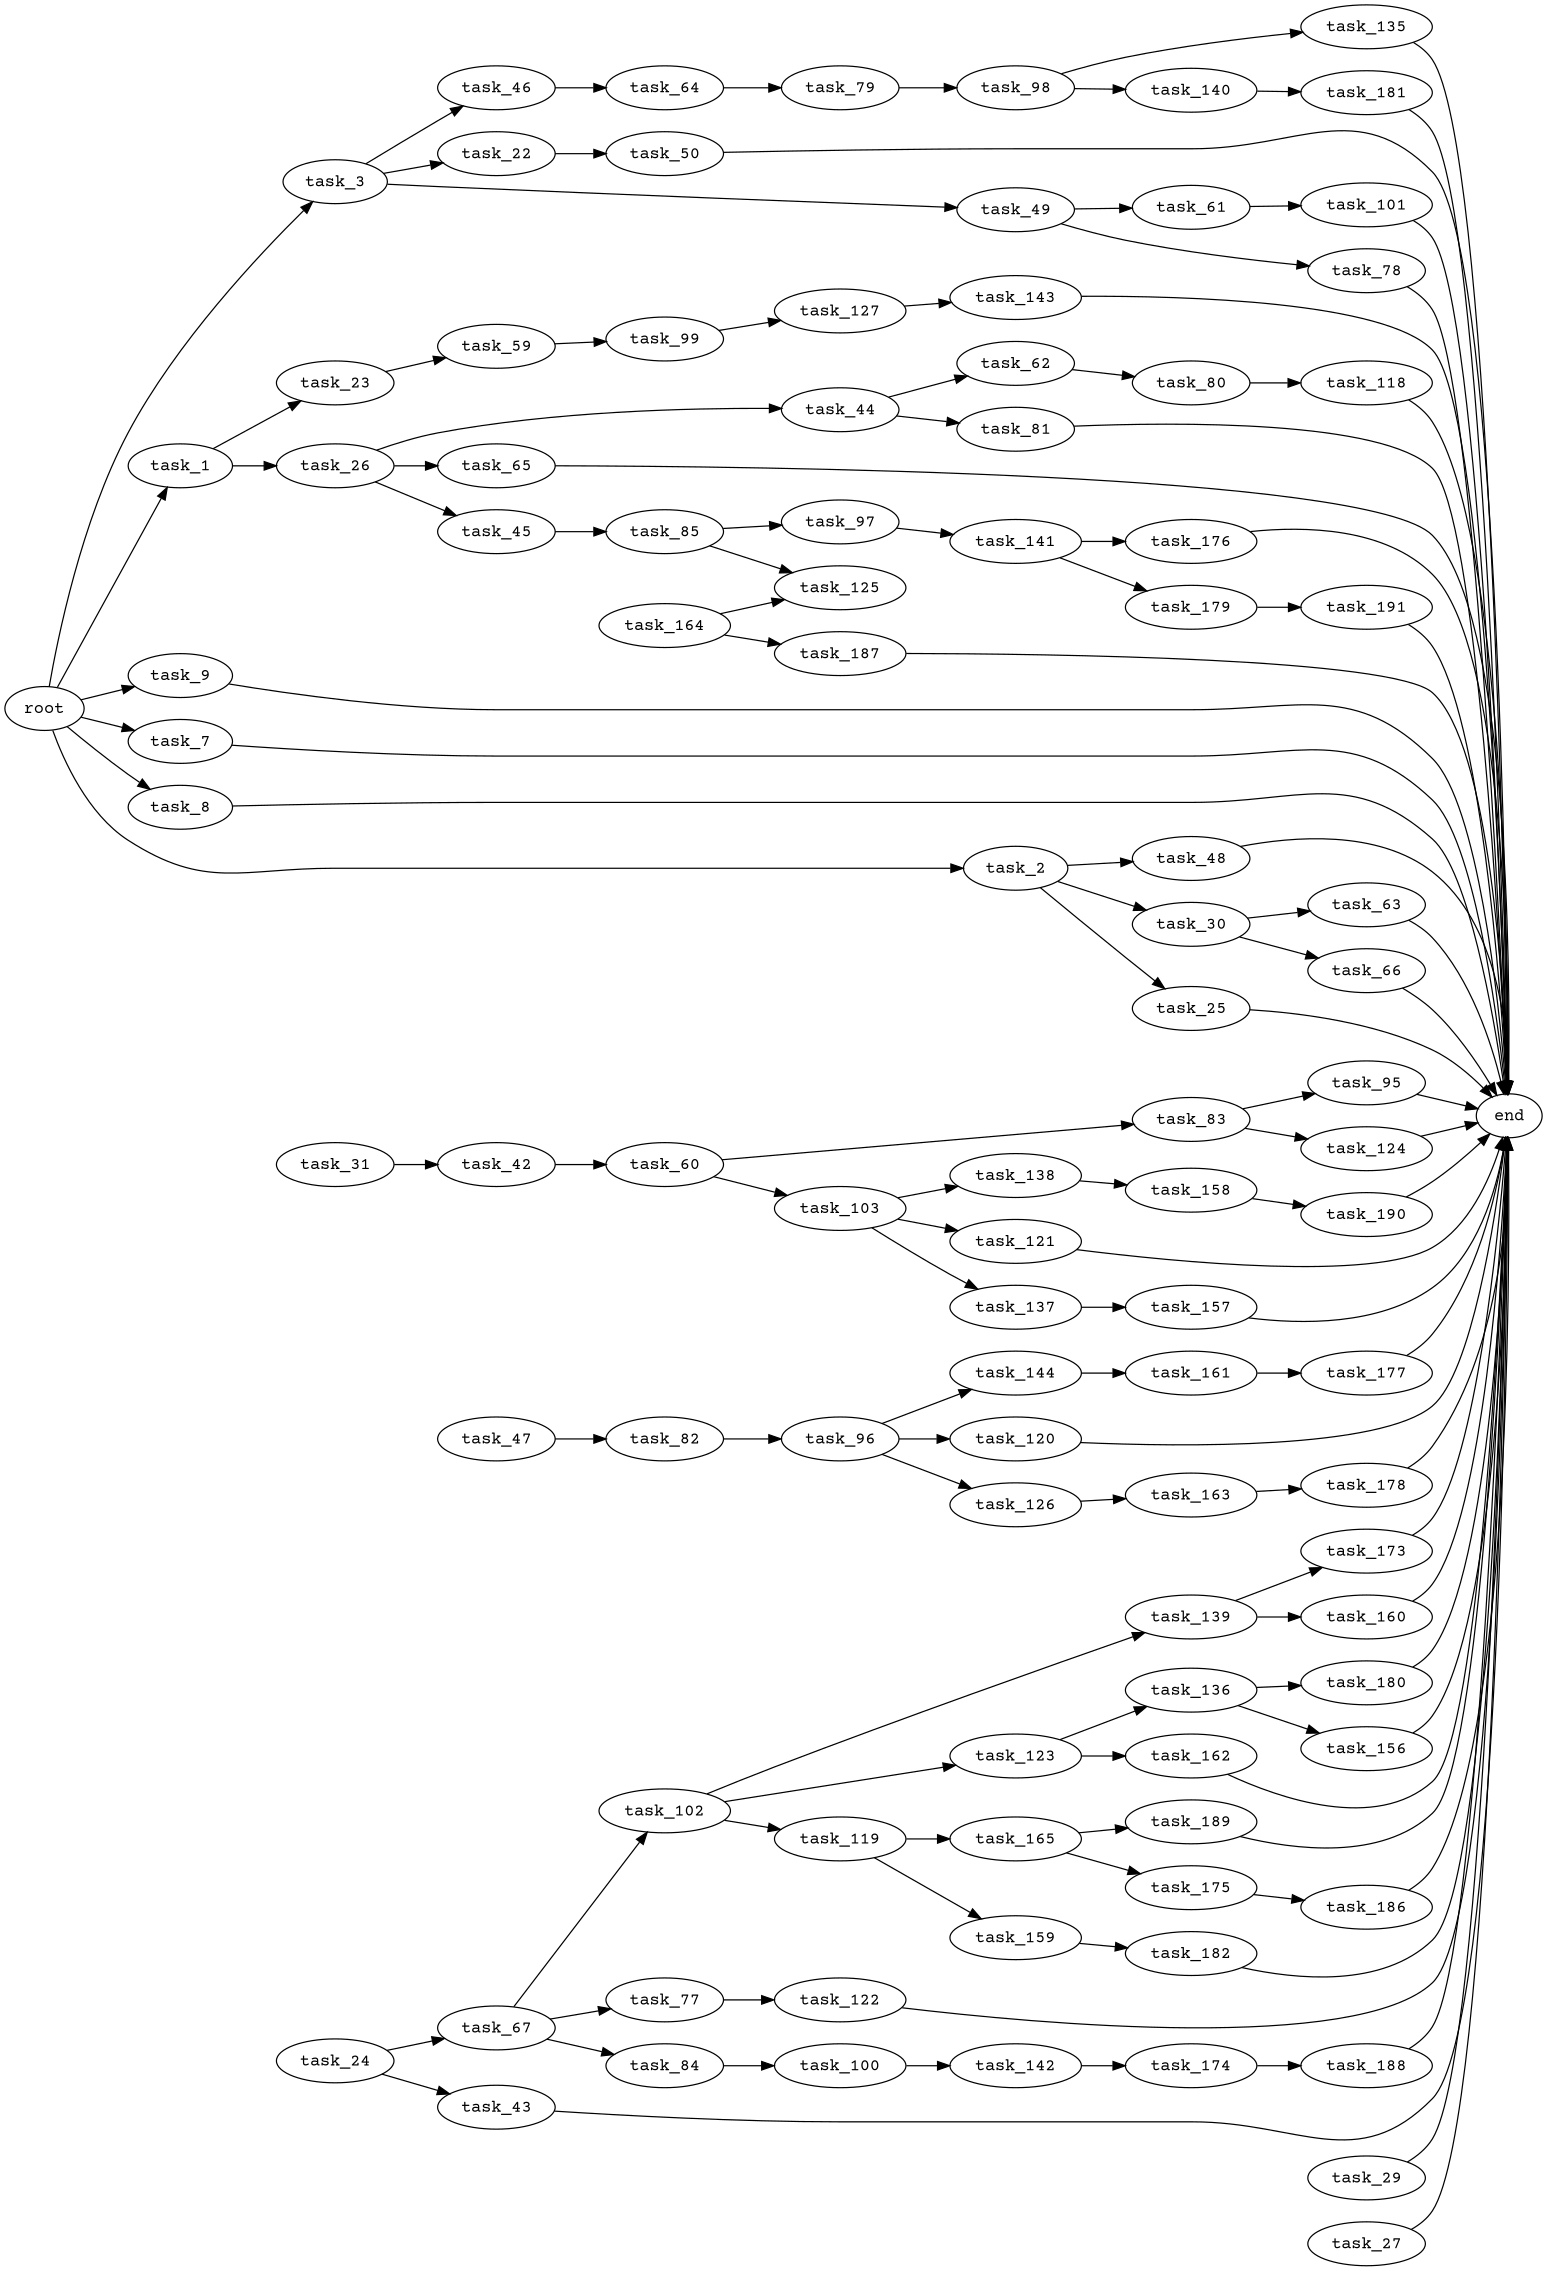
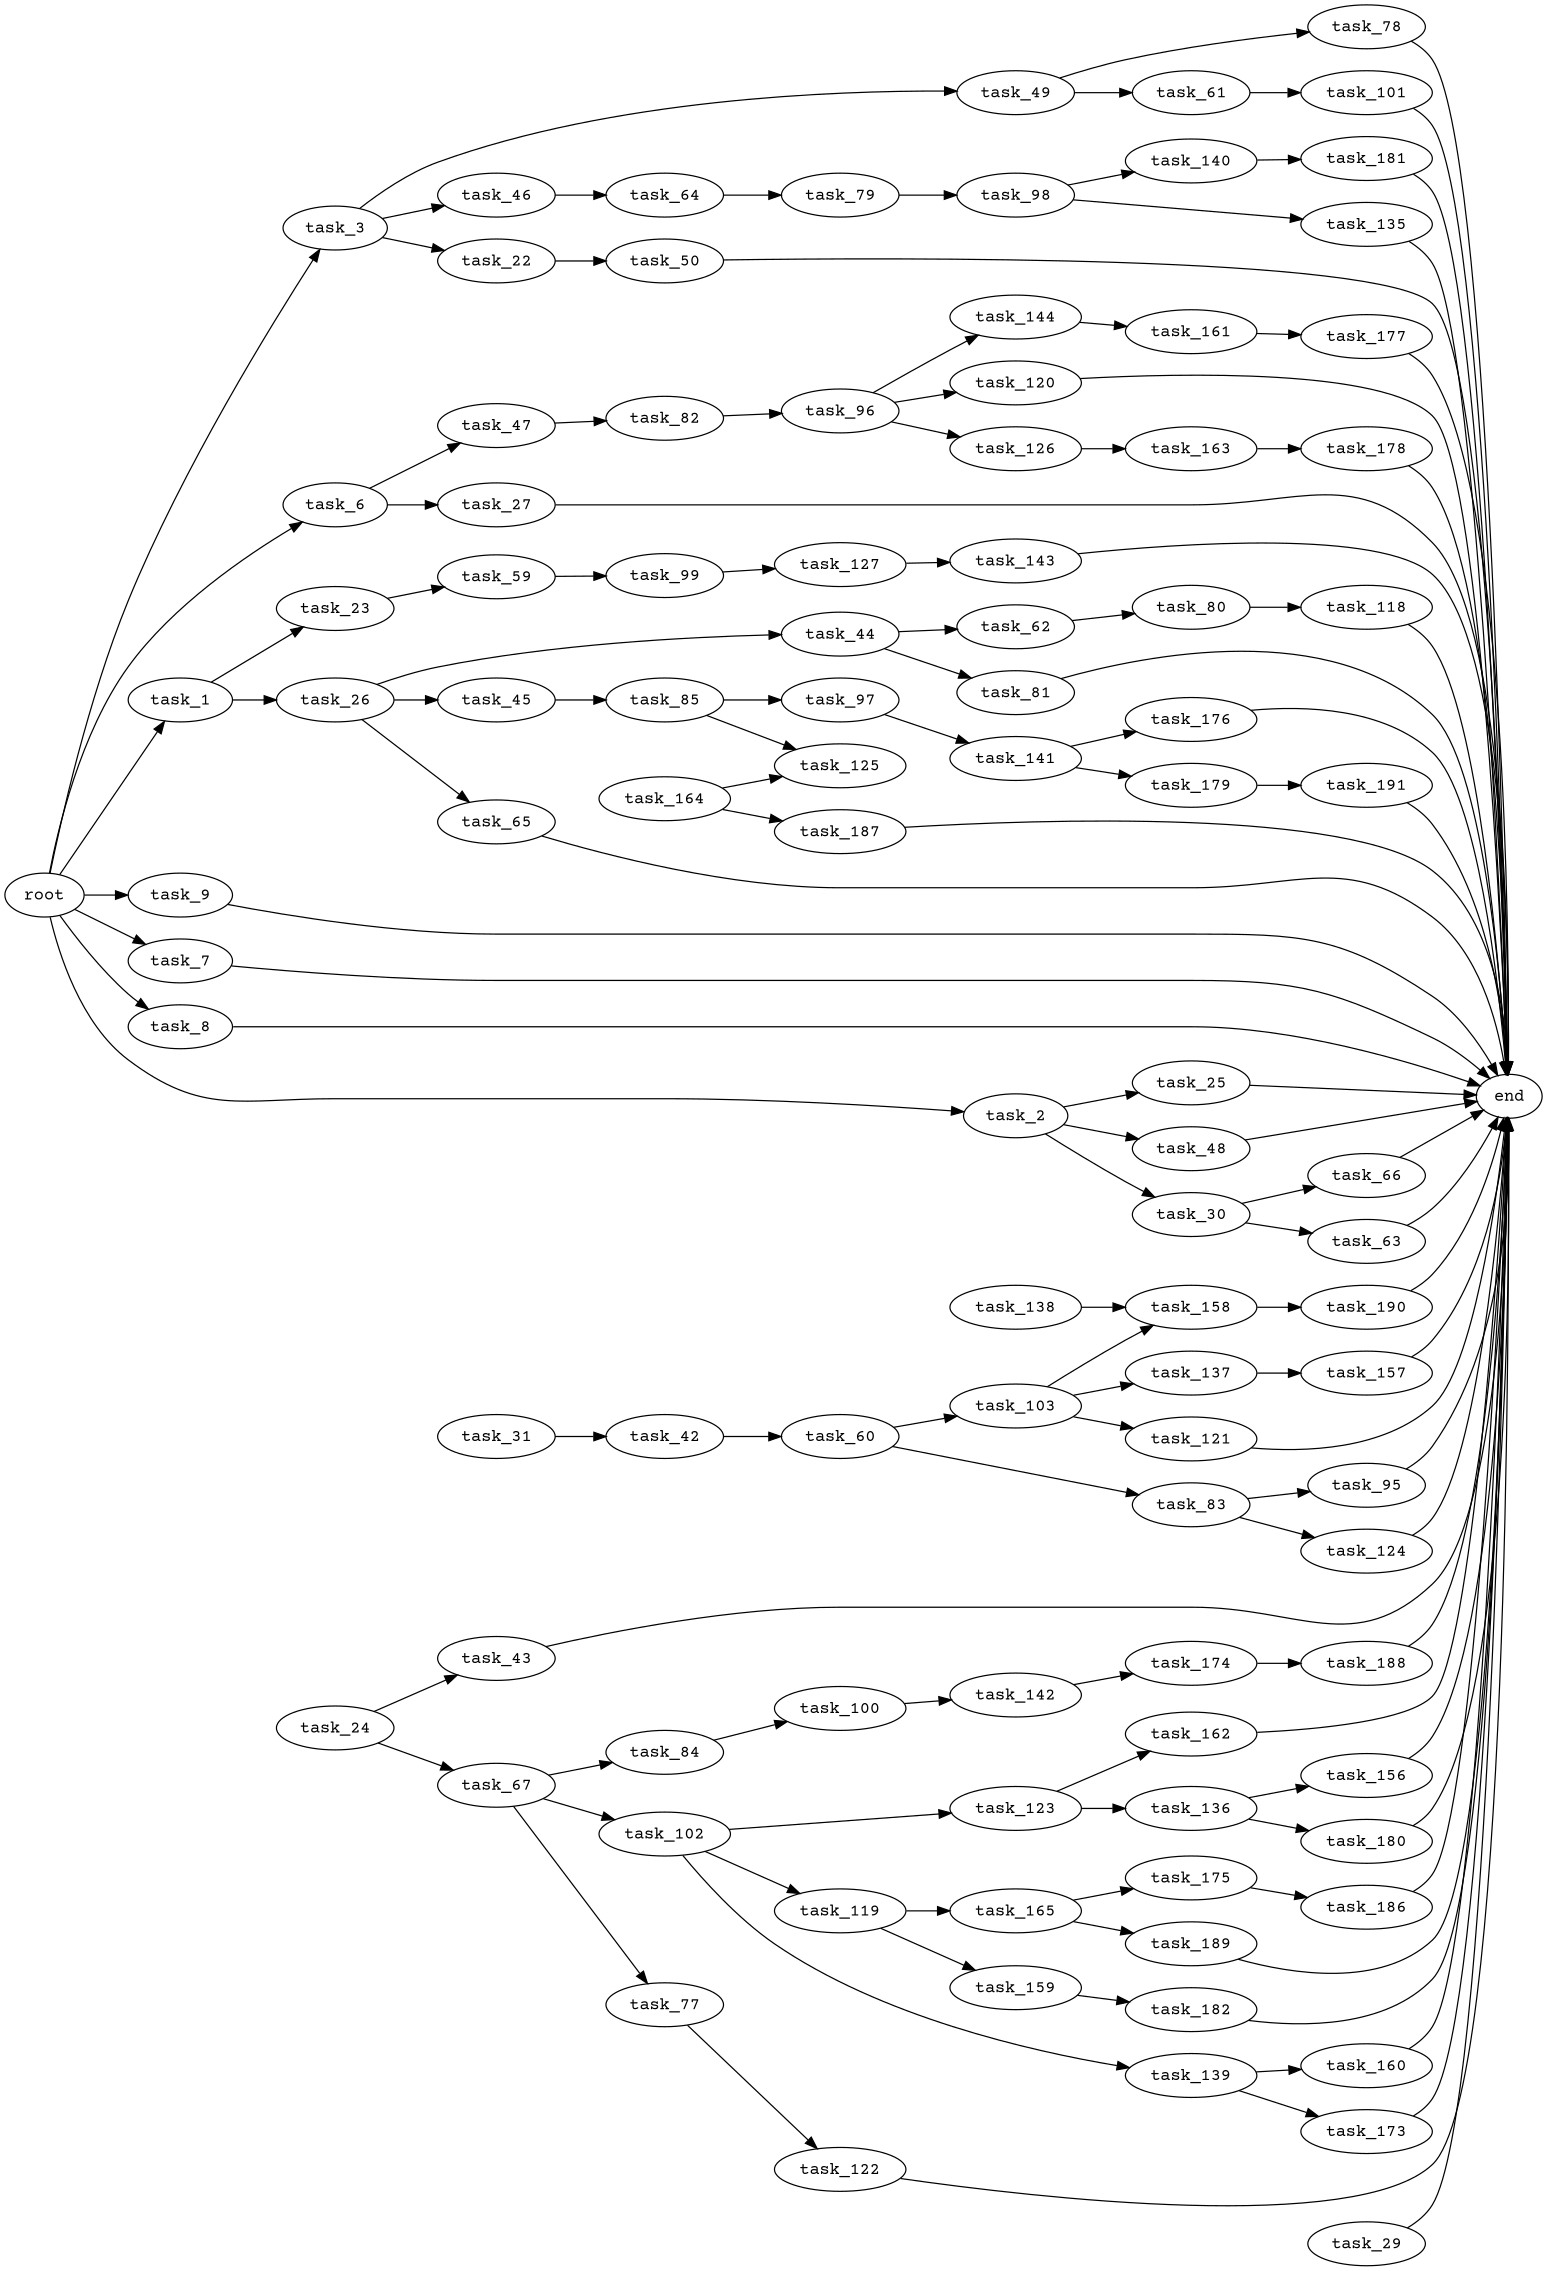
none -> (335, 505)
(922, 1193) -> (1094, 1358)
